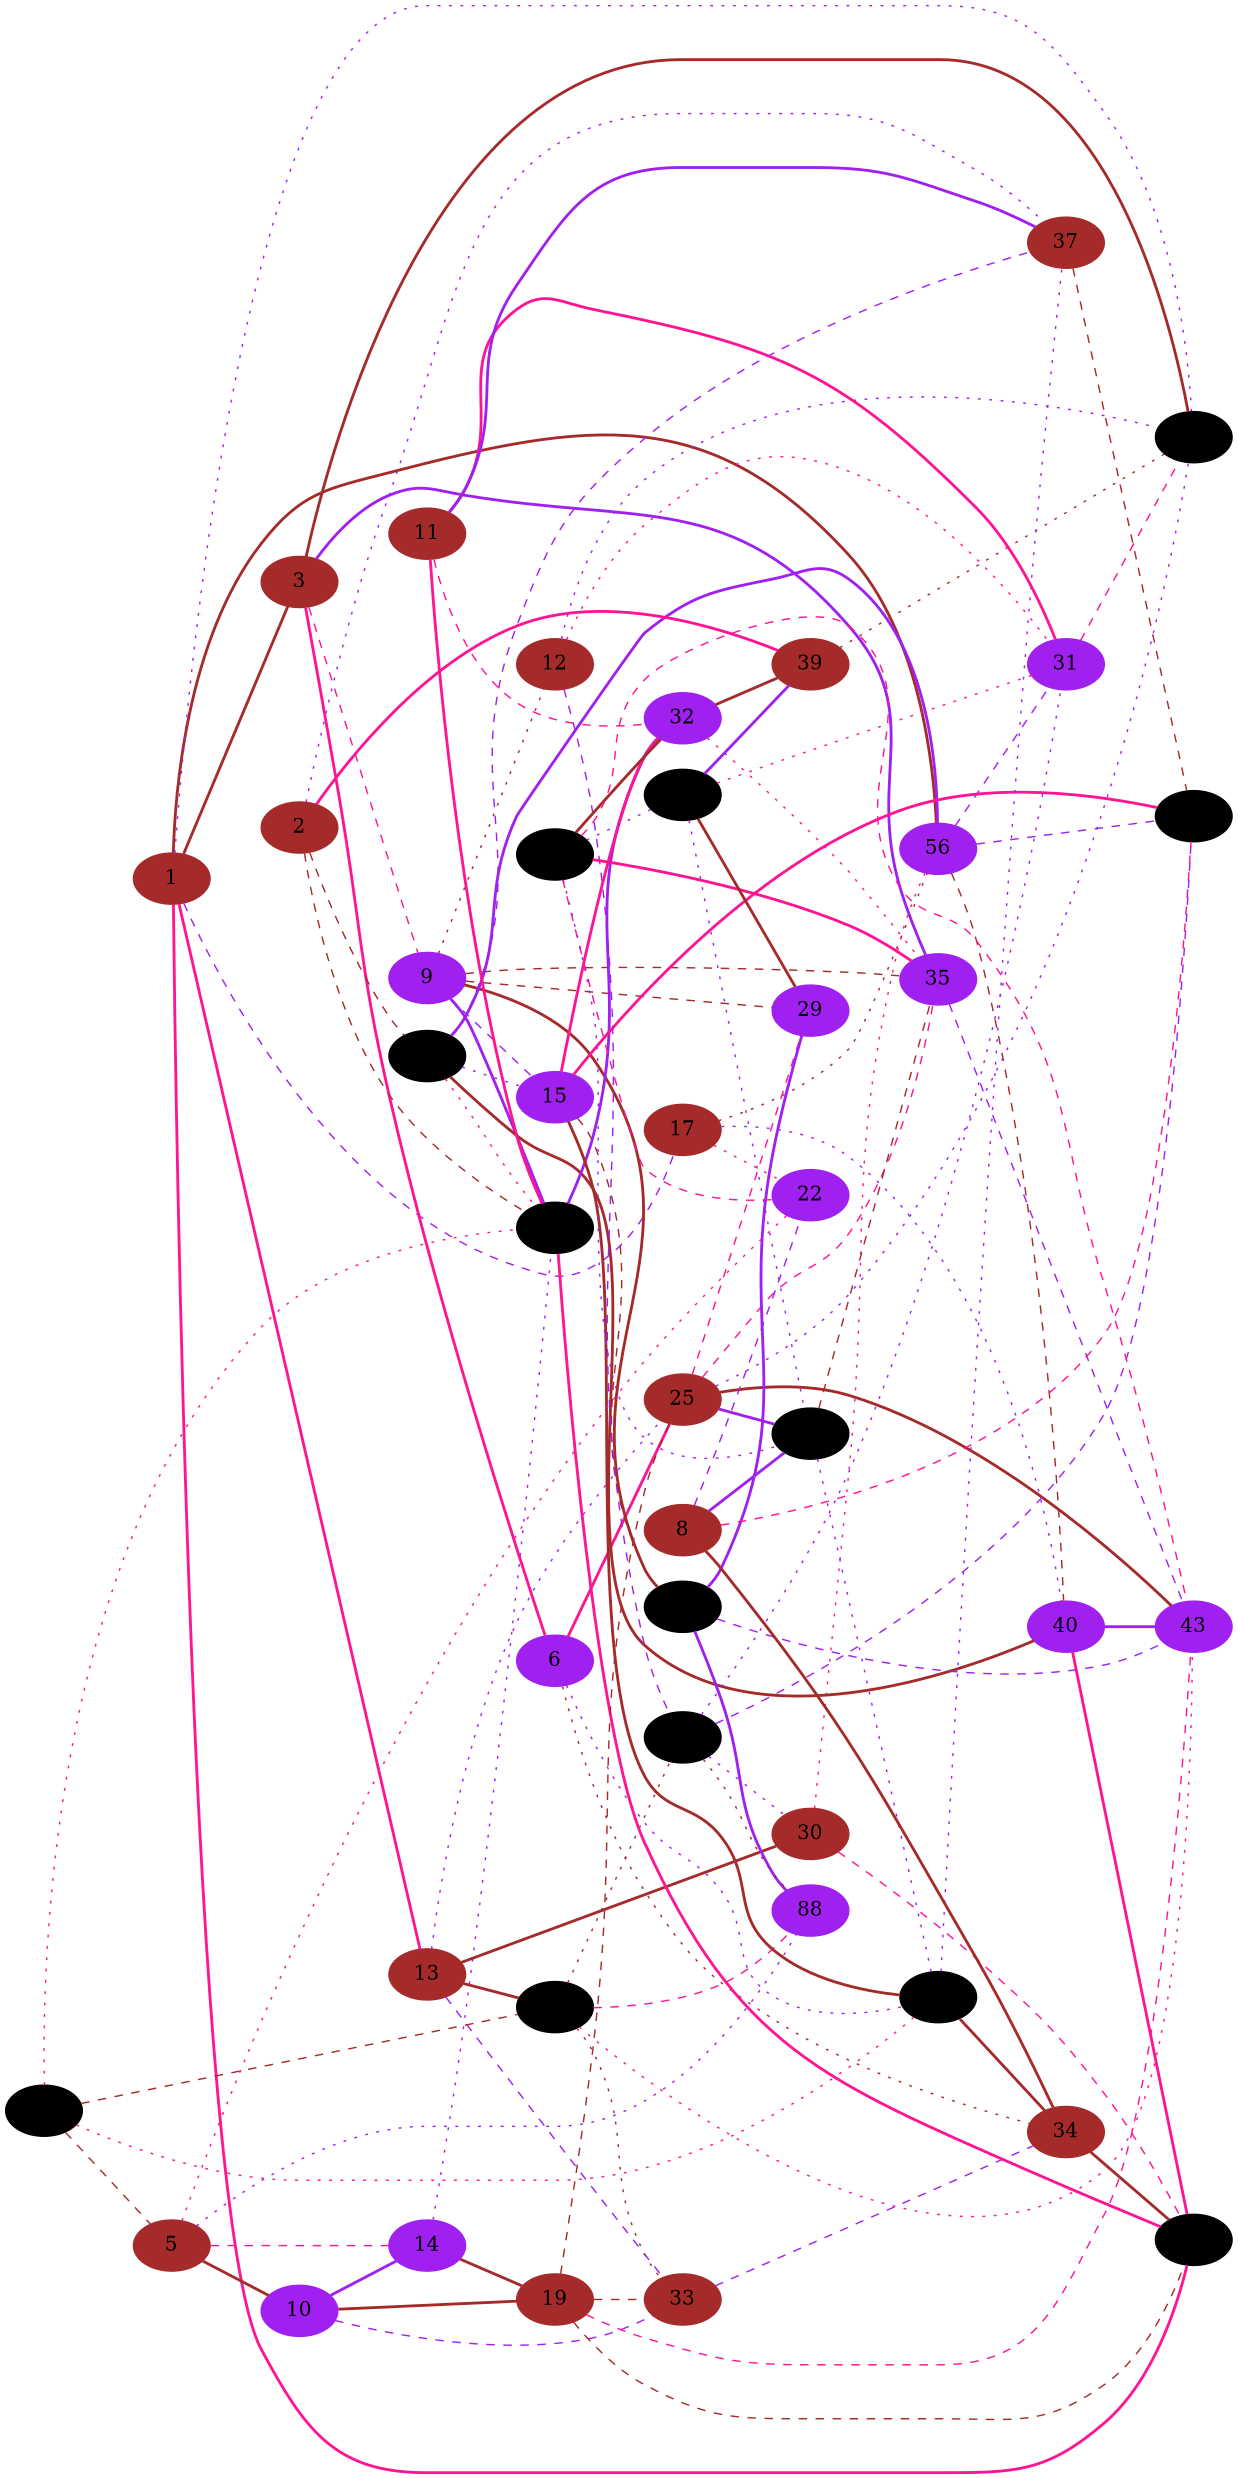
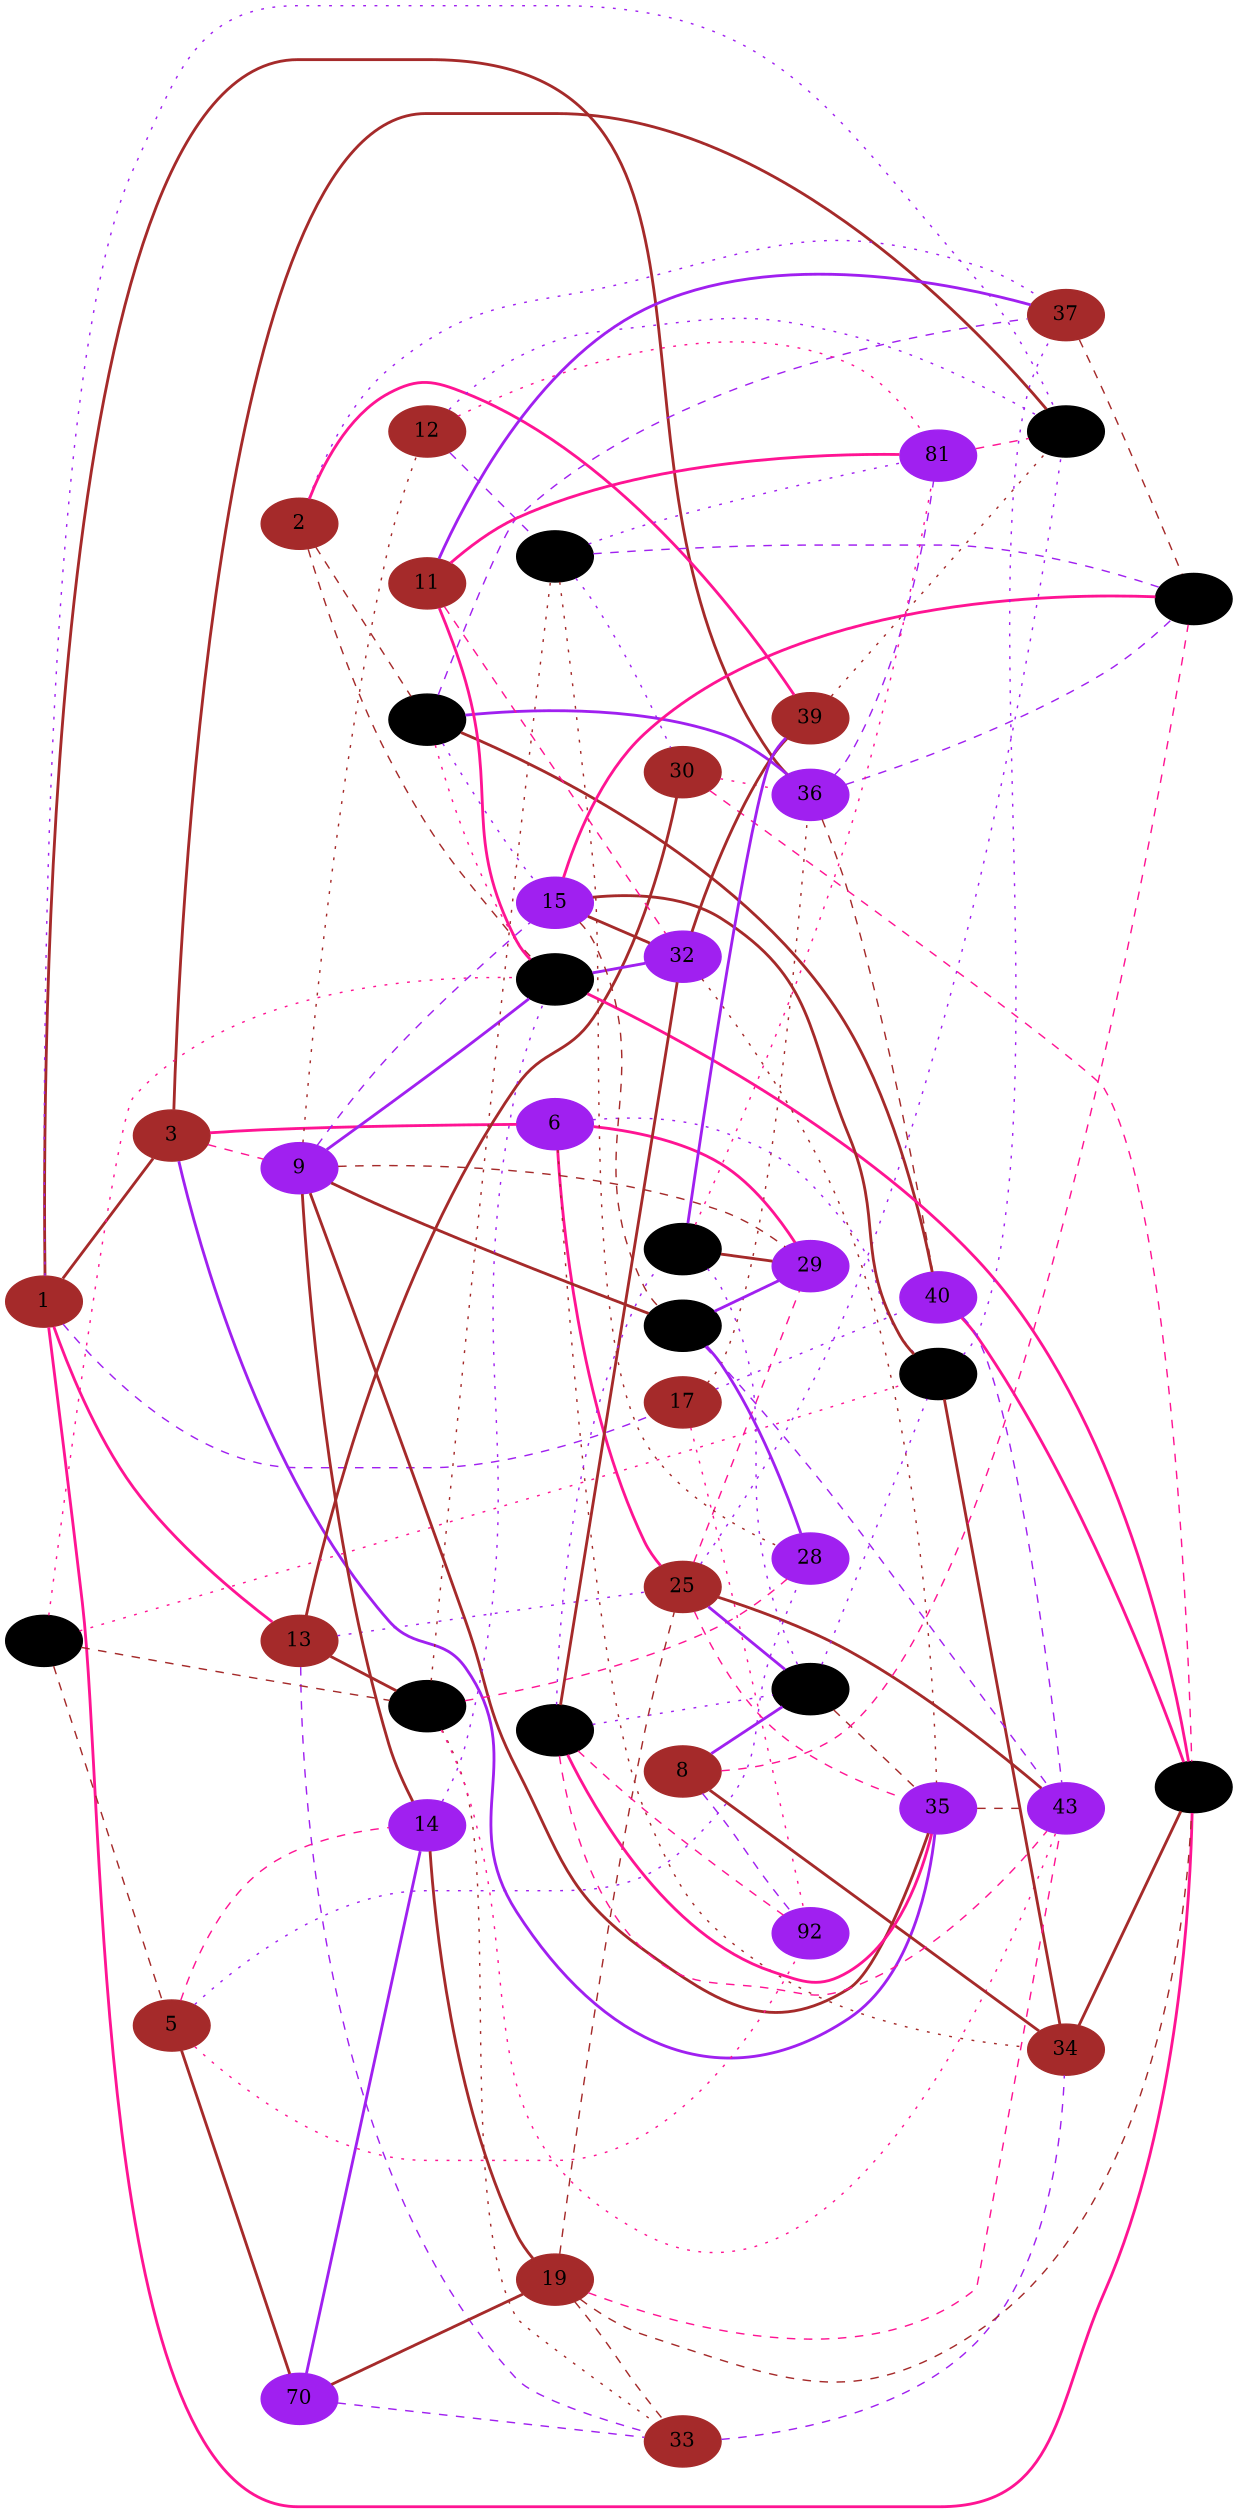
(1066, 664) -> (938, 456)
(814, 836) -> (886, 1359)
(938, 849) -> (811, 795)
(594, 918) -> (619, 930)
(683, 968) -> (520, 1776)
none -> (710, 1158)
(811, 1195) -> (811, 1933)
(1066, 1303) -> (1002, 1808)
none -> (341, 1533)
(1130, 1627) -> (1029, 1545)
(811, 1911) -> (811, 1559)
(300, 2311) -> (300, 2399)
